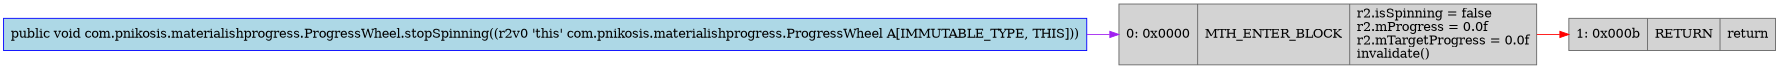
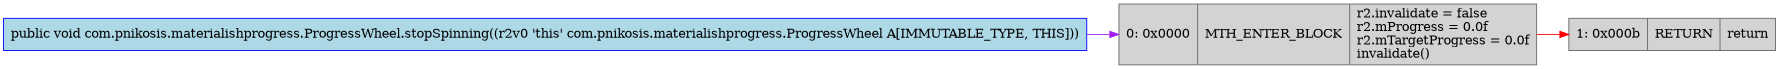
(1424, 14) -> (1422, 14)
